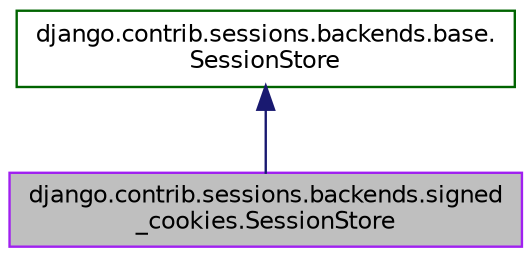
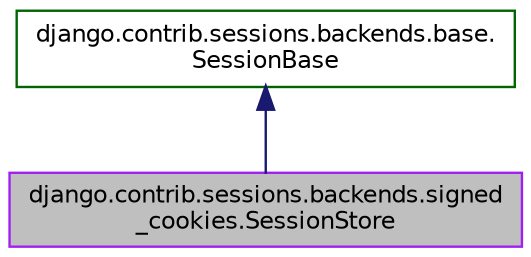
(266, 49) -> (266, 49)
